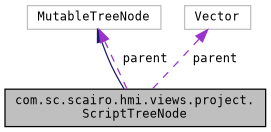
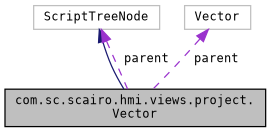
(94, 17) -> (97, 17)
(135, 108) -> (135, 108)
